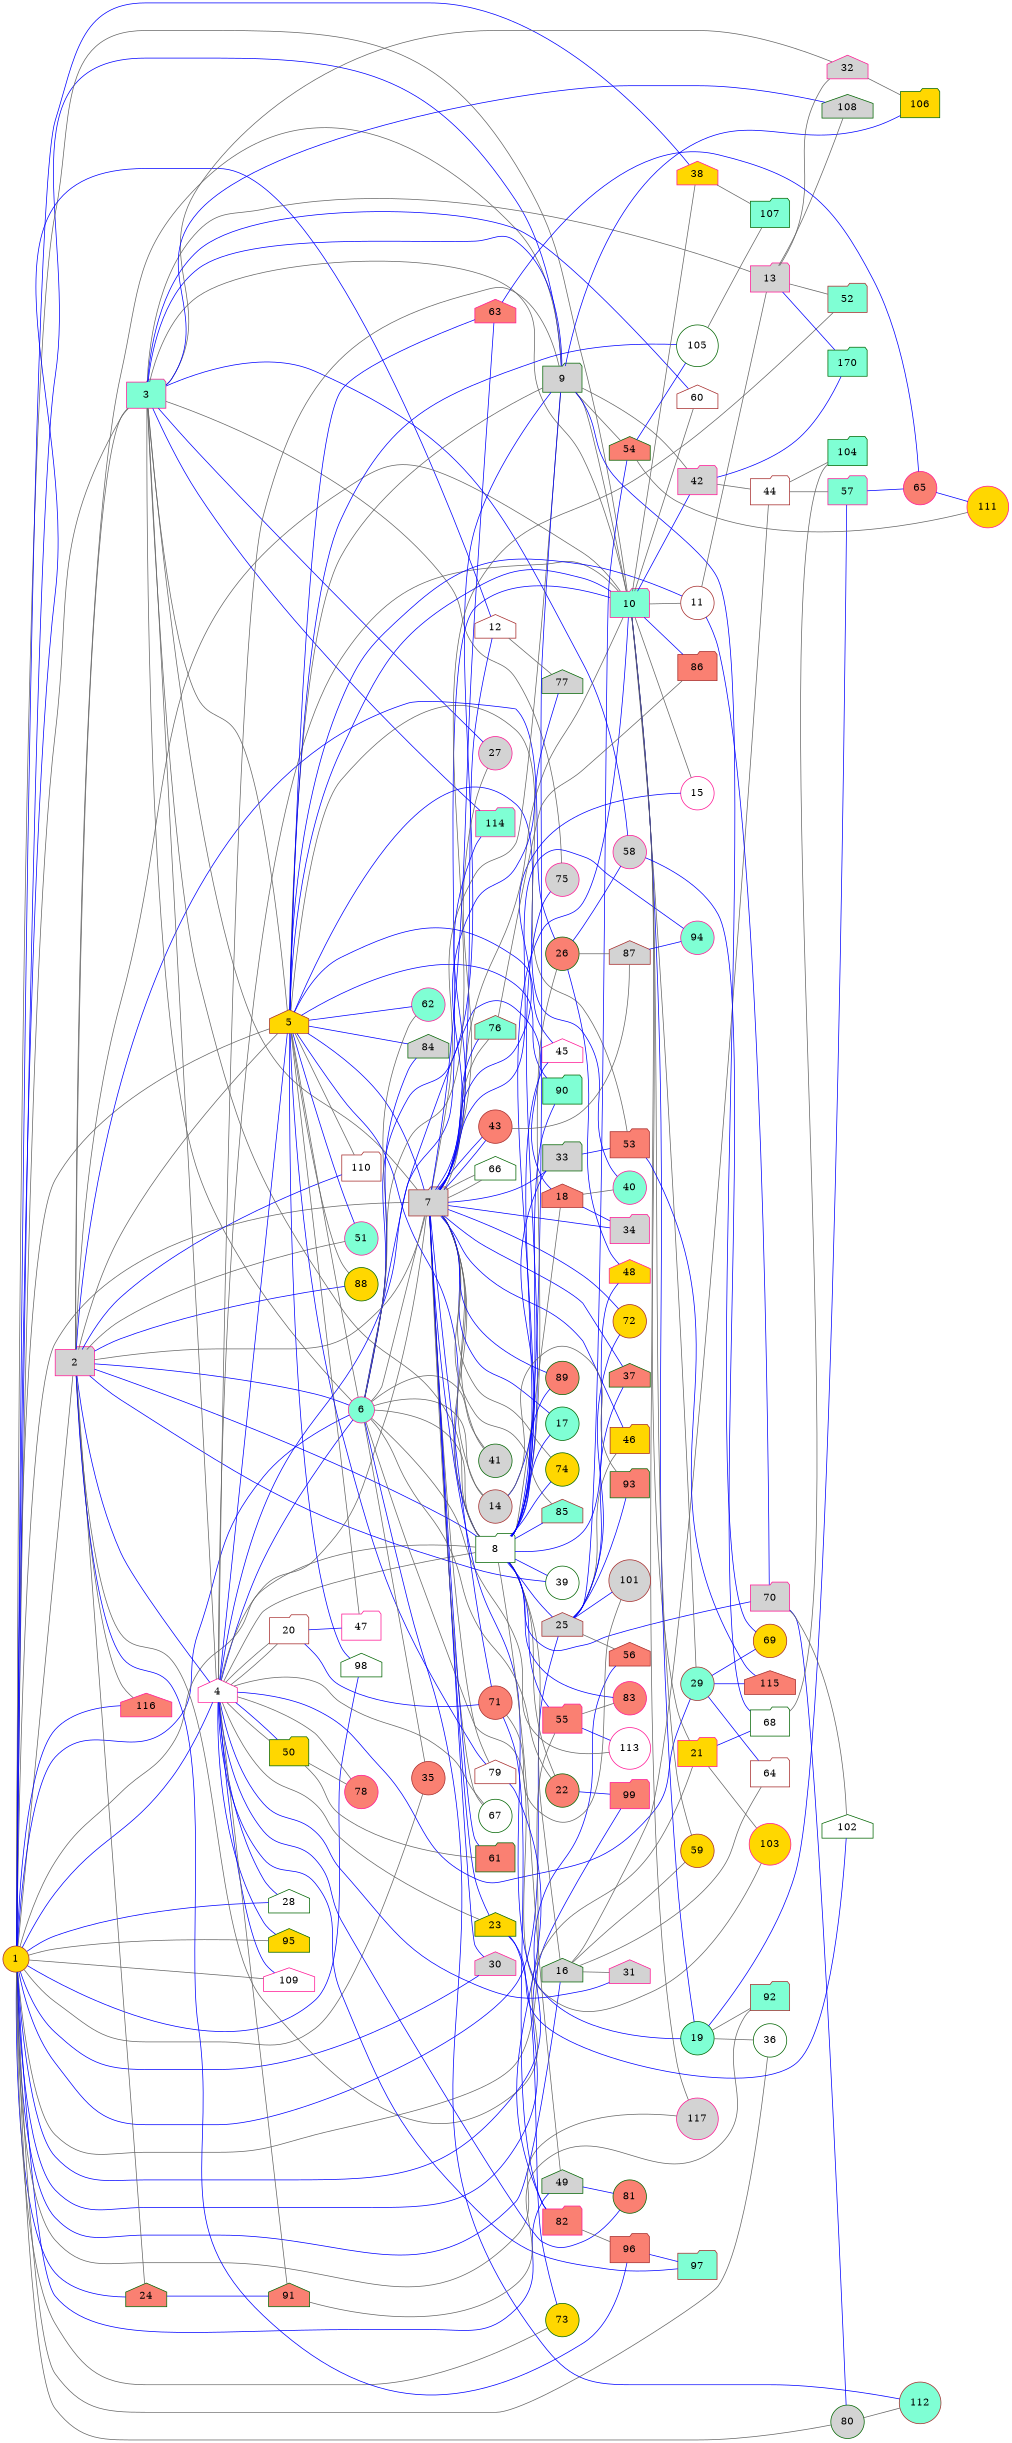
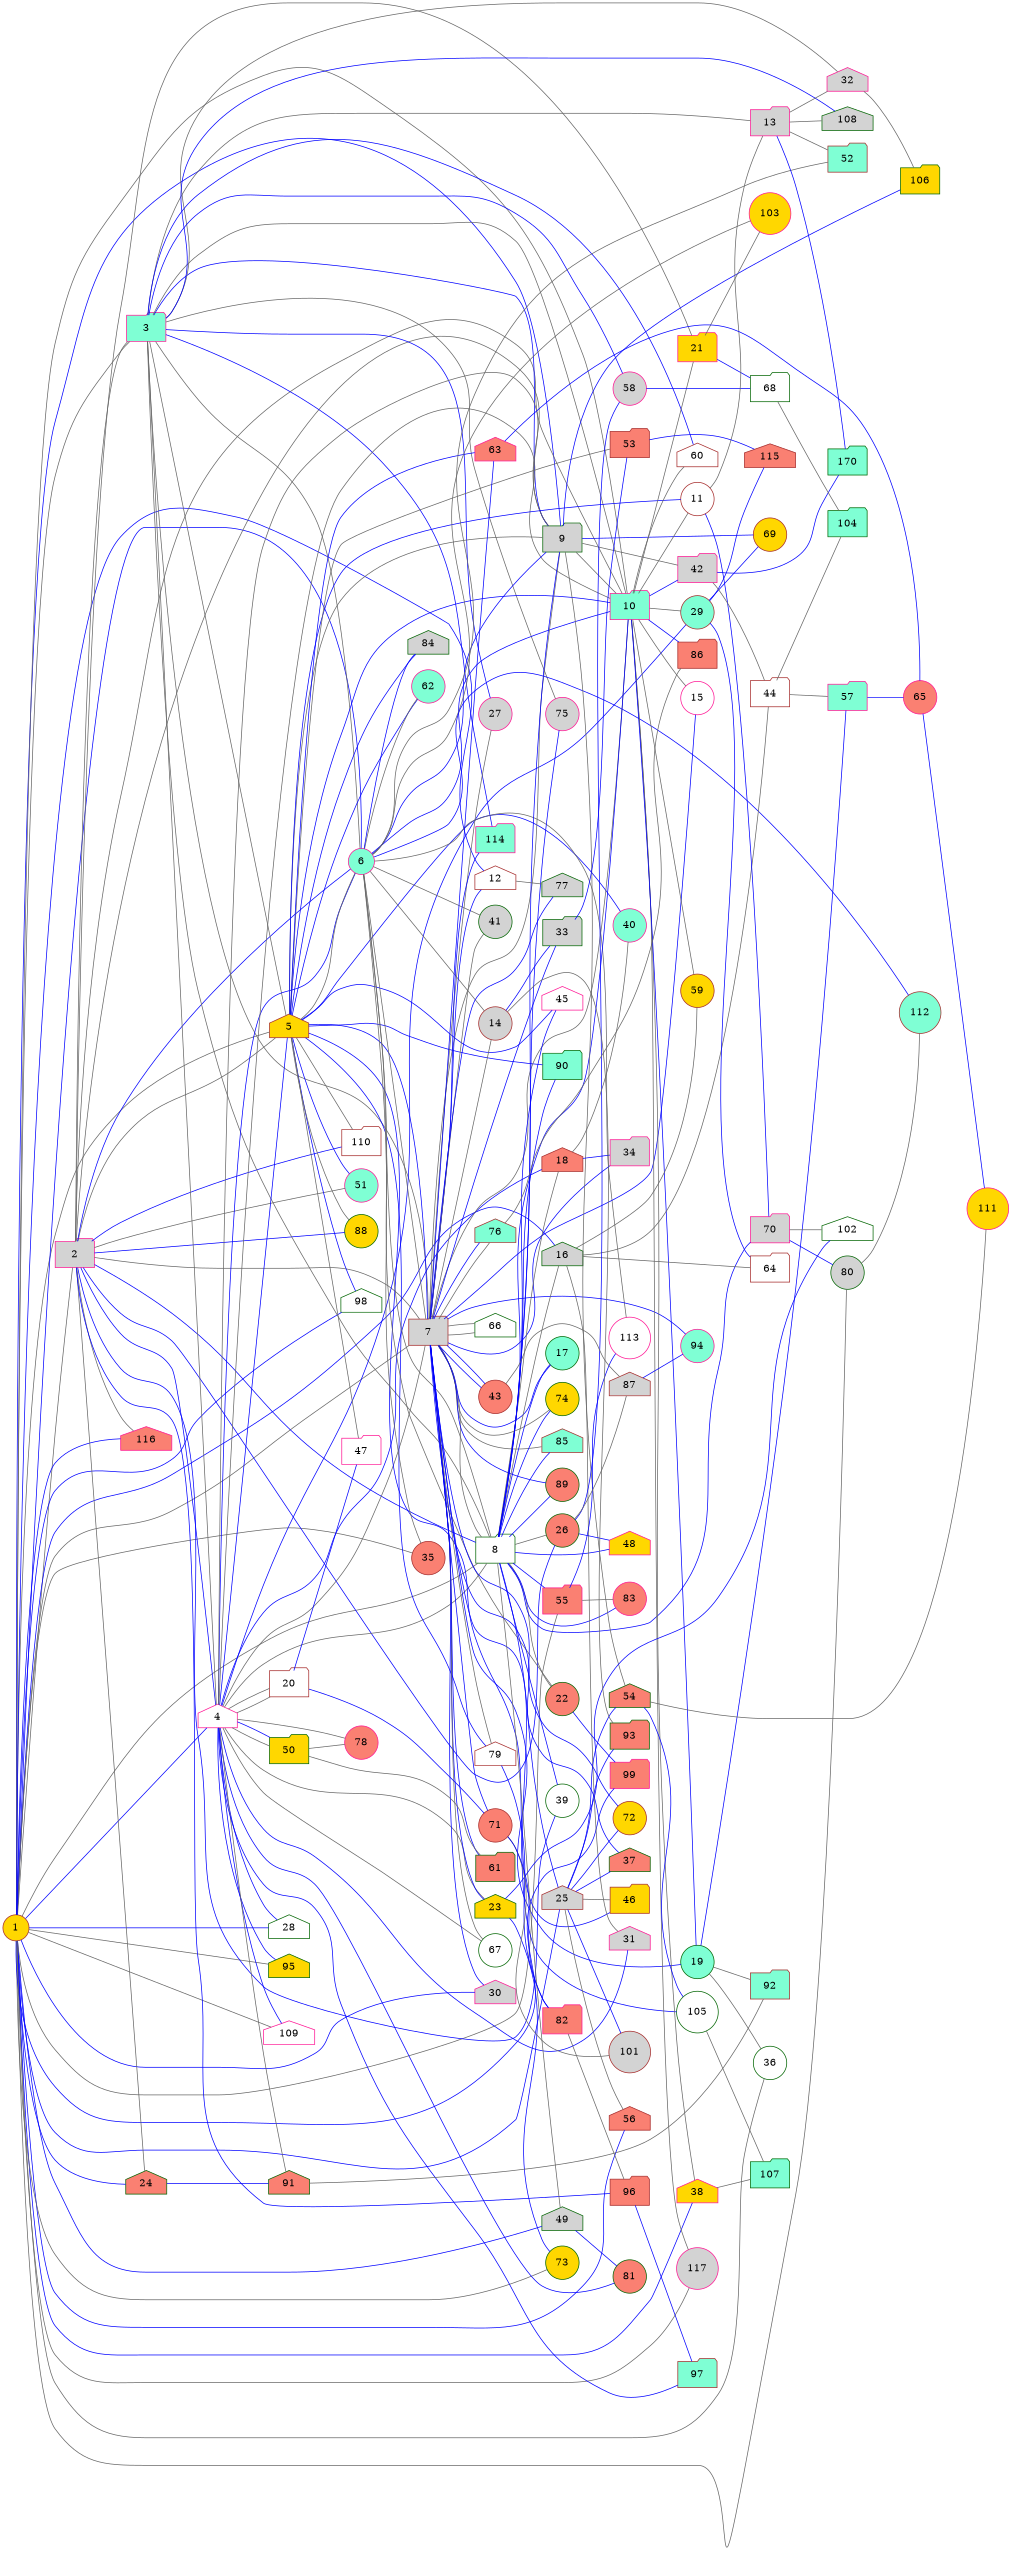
(425, 1258) -> none
